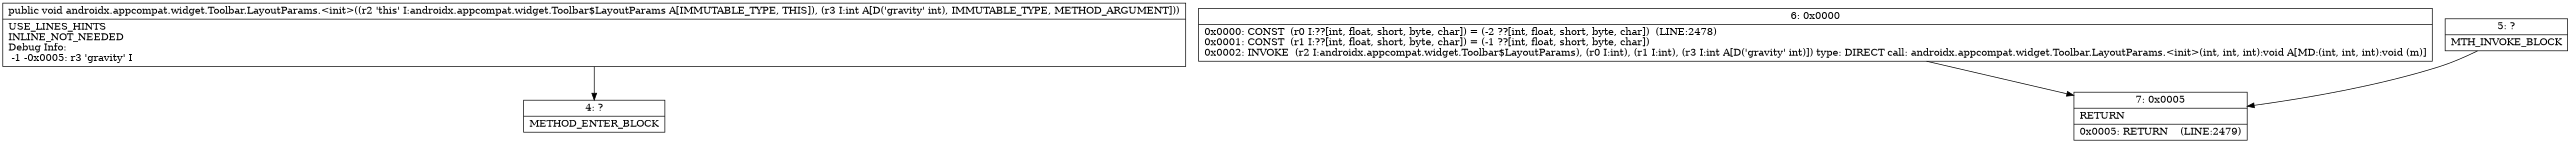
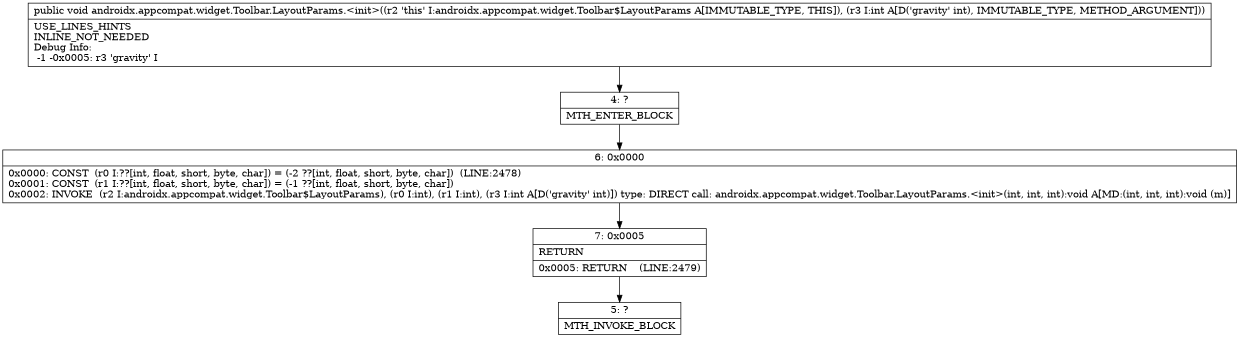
(2368, 85) -> (620, 286)
(594, 124) -> (620, 116)
none -> (620, 134)
